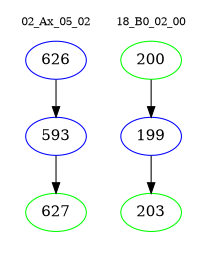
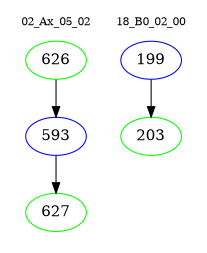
(56, 60) -> (56, 60)
(151, 60) -> none
